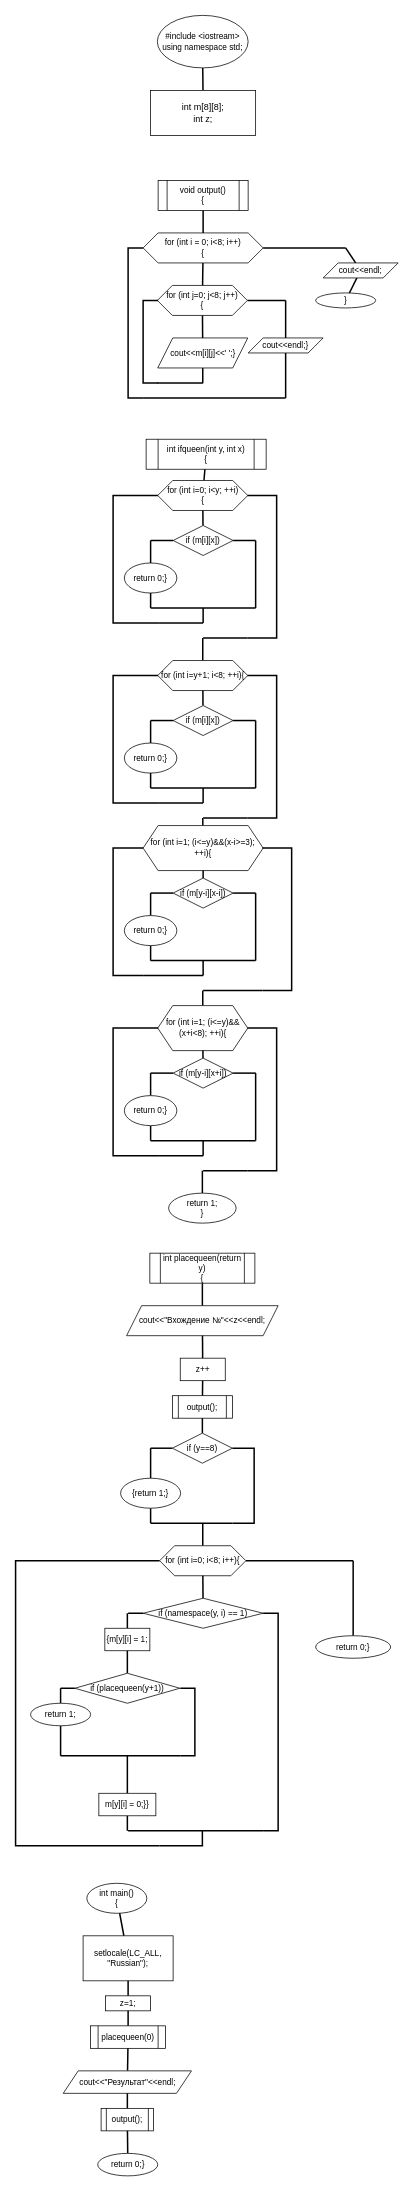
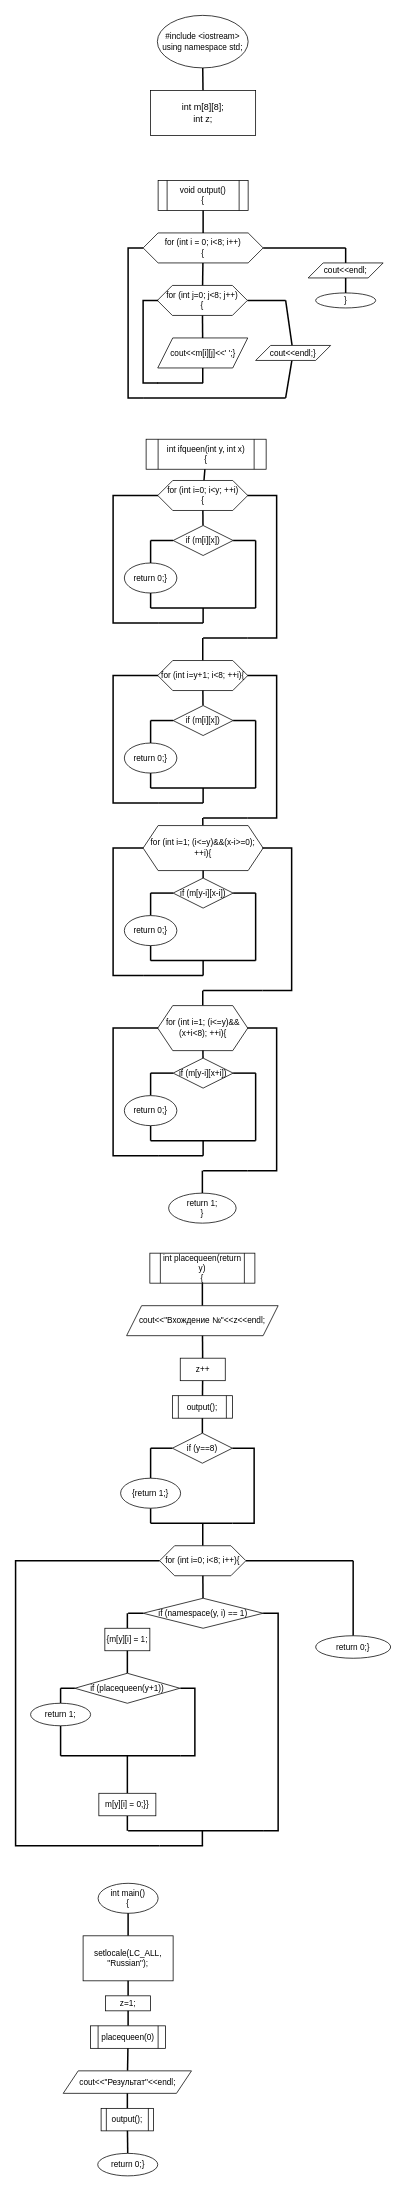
(360, 270) -> (345, 270)
(285, 345) -> (293, 353)
(203, 848) -> (203, 848)
(117, 1898) -> (128, 1898)
